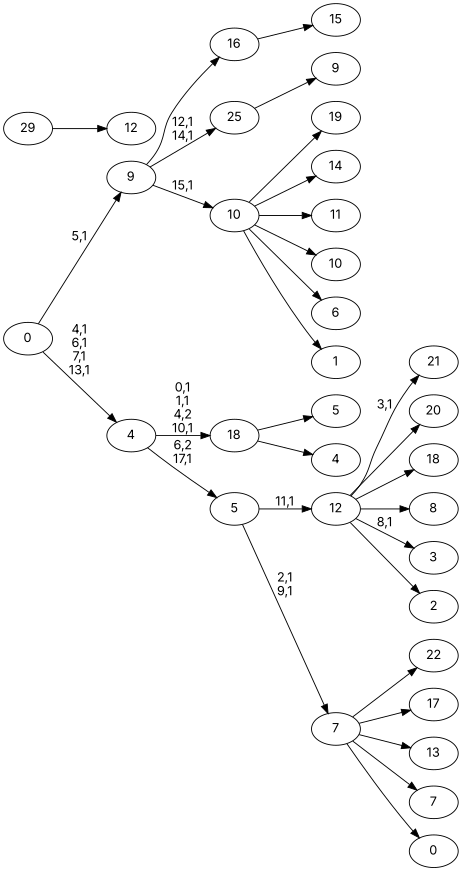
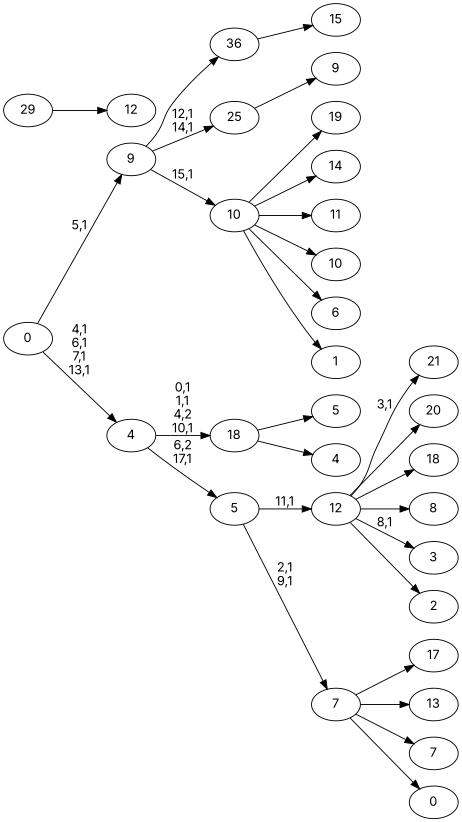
(235, 44) -> (235, 44)
(434, 656) -> none
